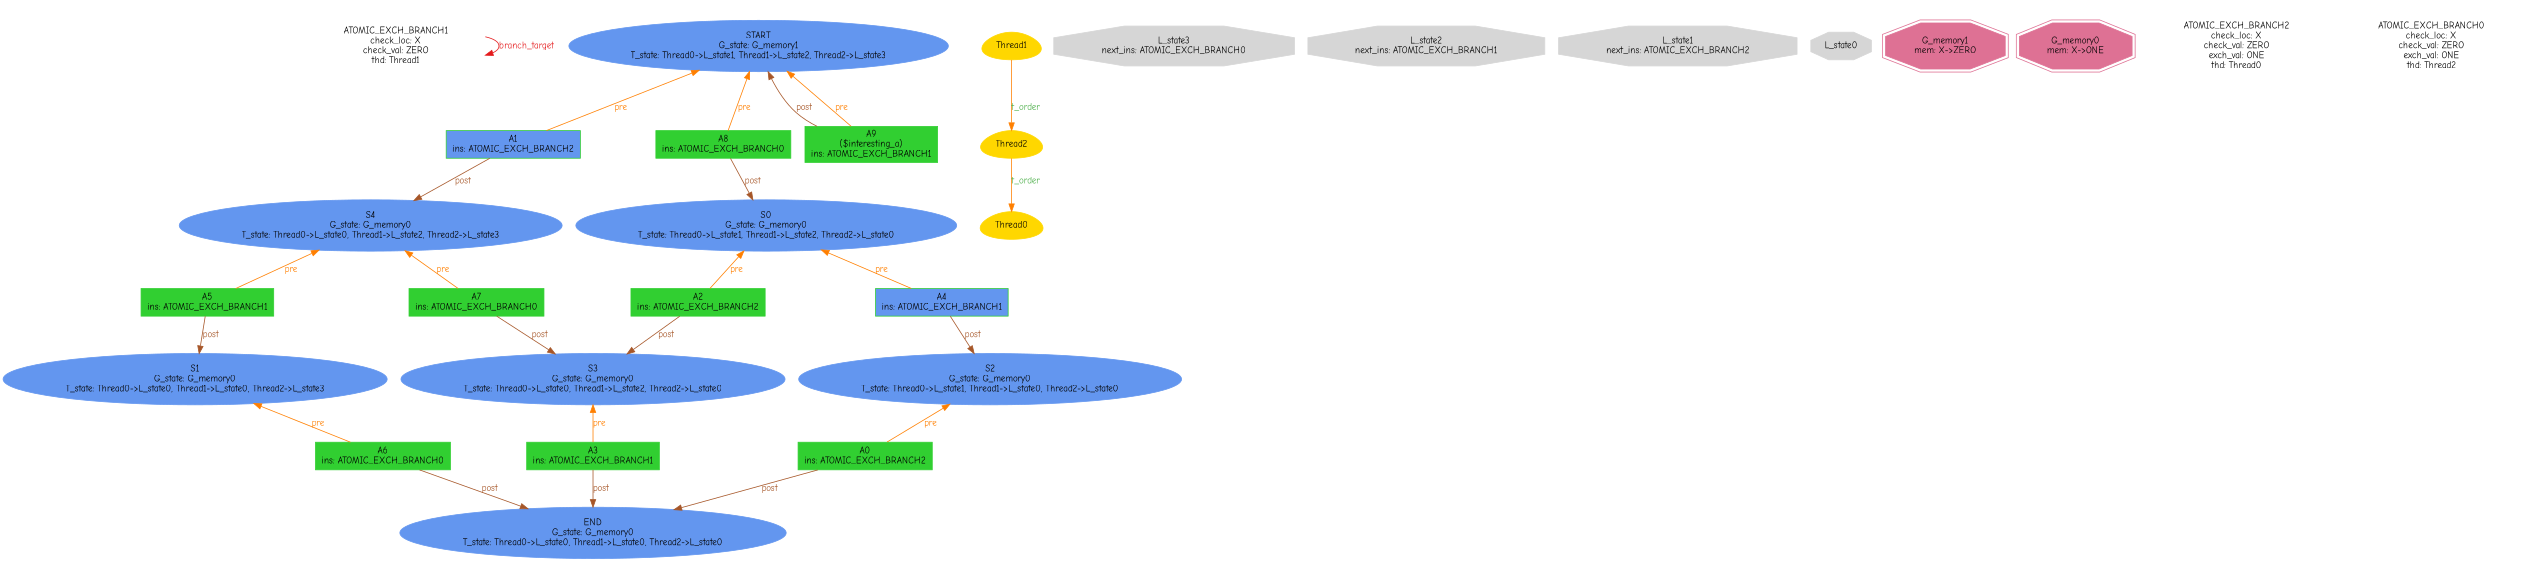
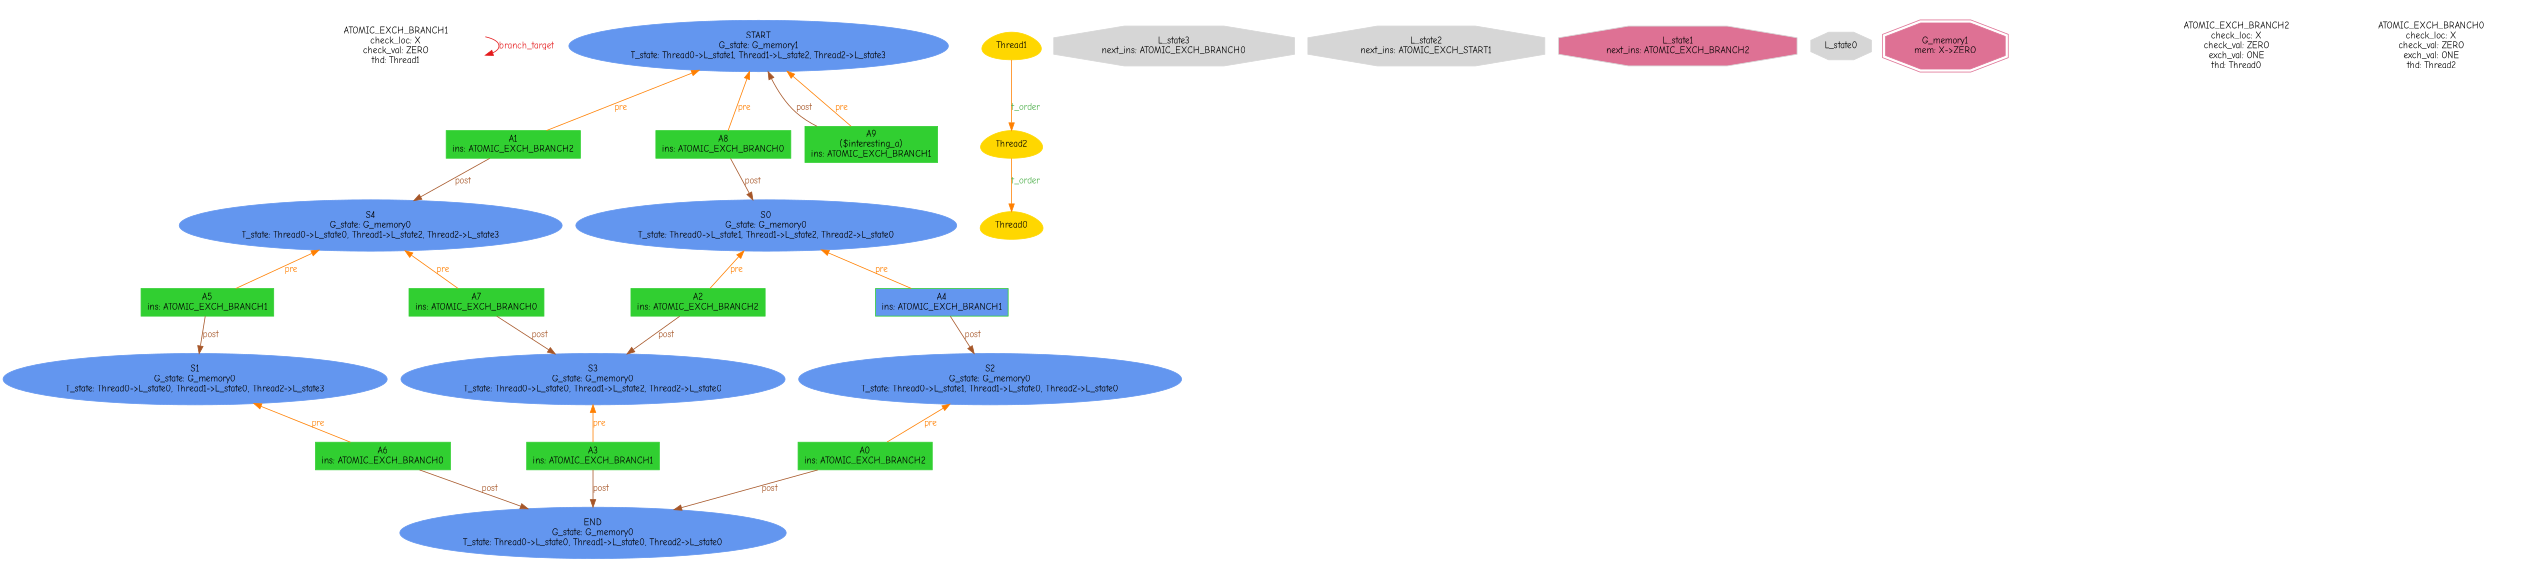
(1426, 46) -> (1426, 46)
(1678, 46) -> (1678, 46)
(2076, 46) -> none
(513, 144) -> (513, 144)
